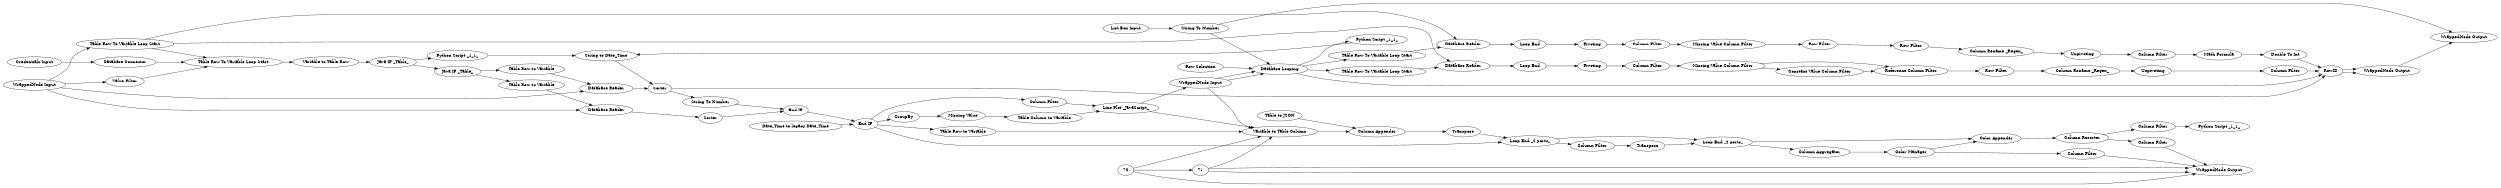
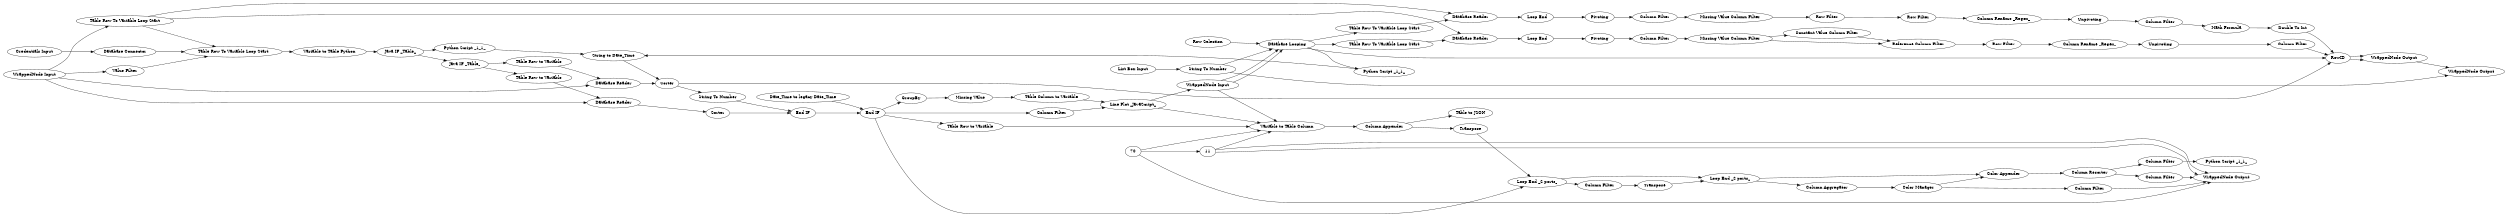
(326, 62) -> (329, 52)
(1326, 123) -> (1427, 120)
(1200, 170) -> (1208, 151)
